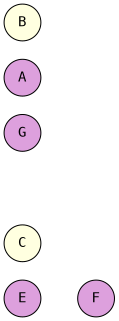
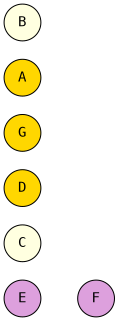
(22, 78) -> (22, 78)
(22, 133) -> (22, 133)
none -> (22, 188)
